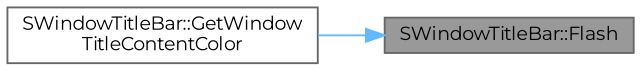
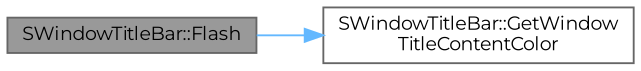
(342, 35) -> (281, 35)
